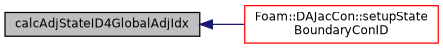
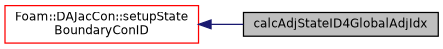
(228, 24) -> (227, 24)
